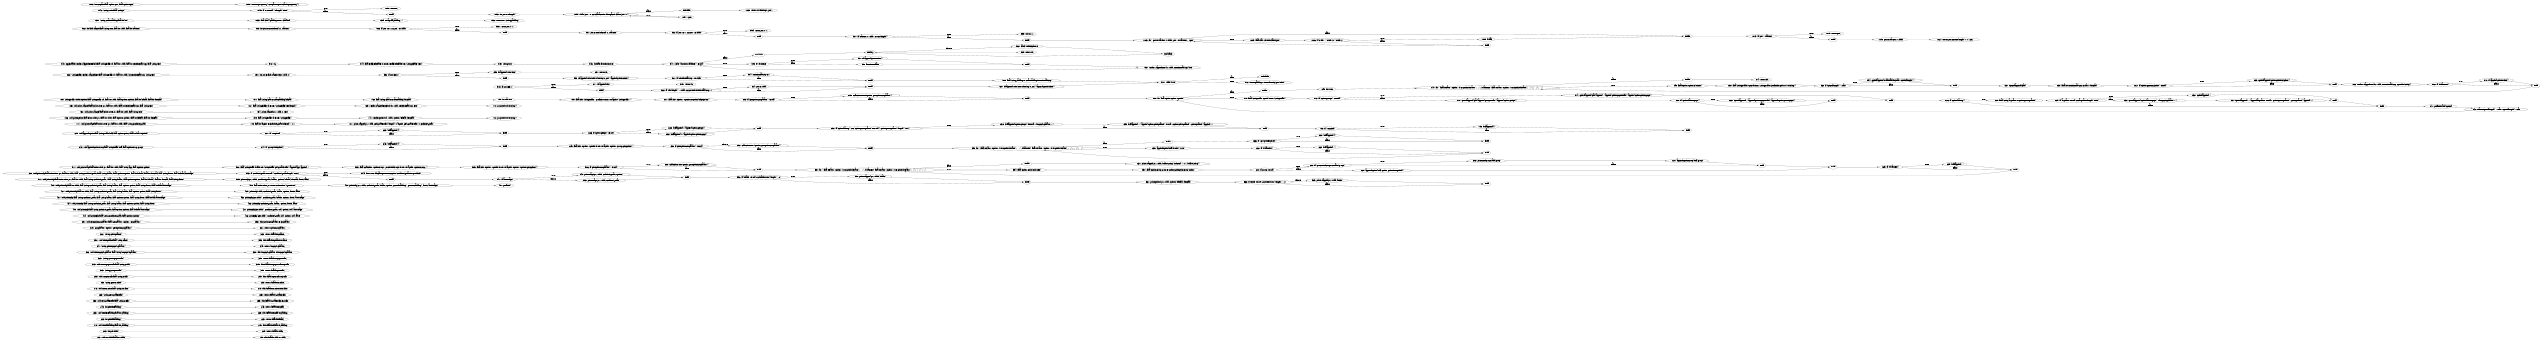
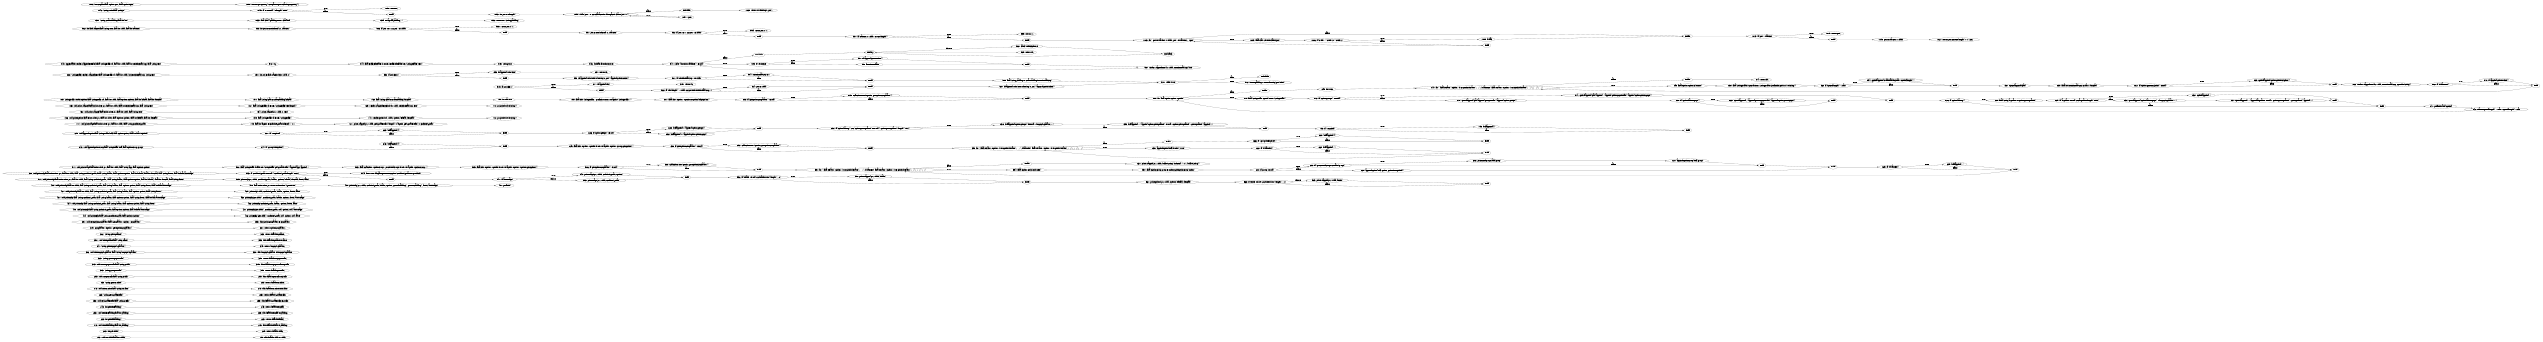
(725, 145) -> (725, 145)
(333, 146) -> none
